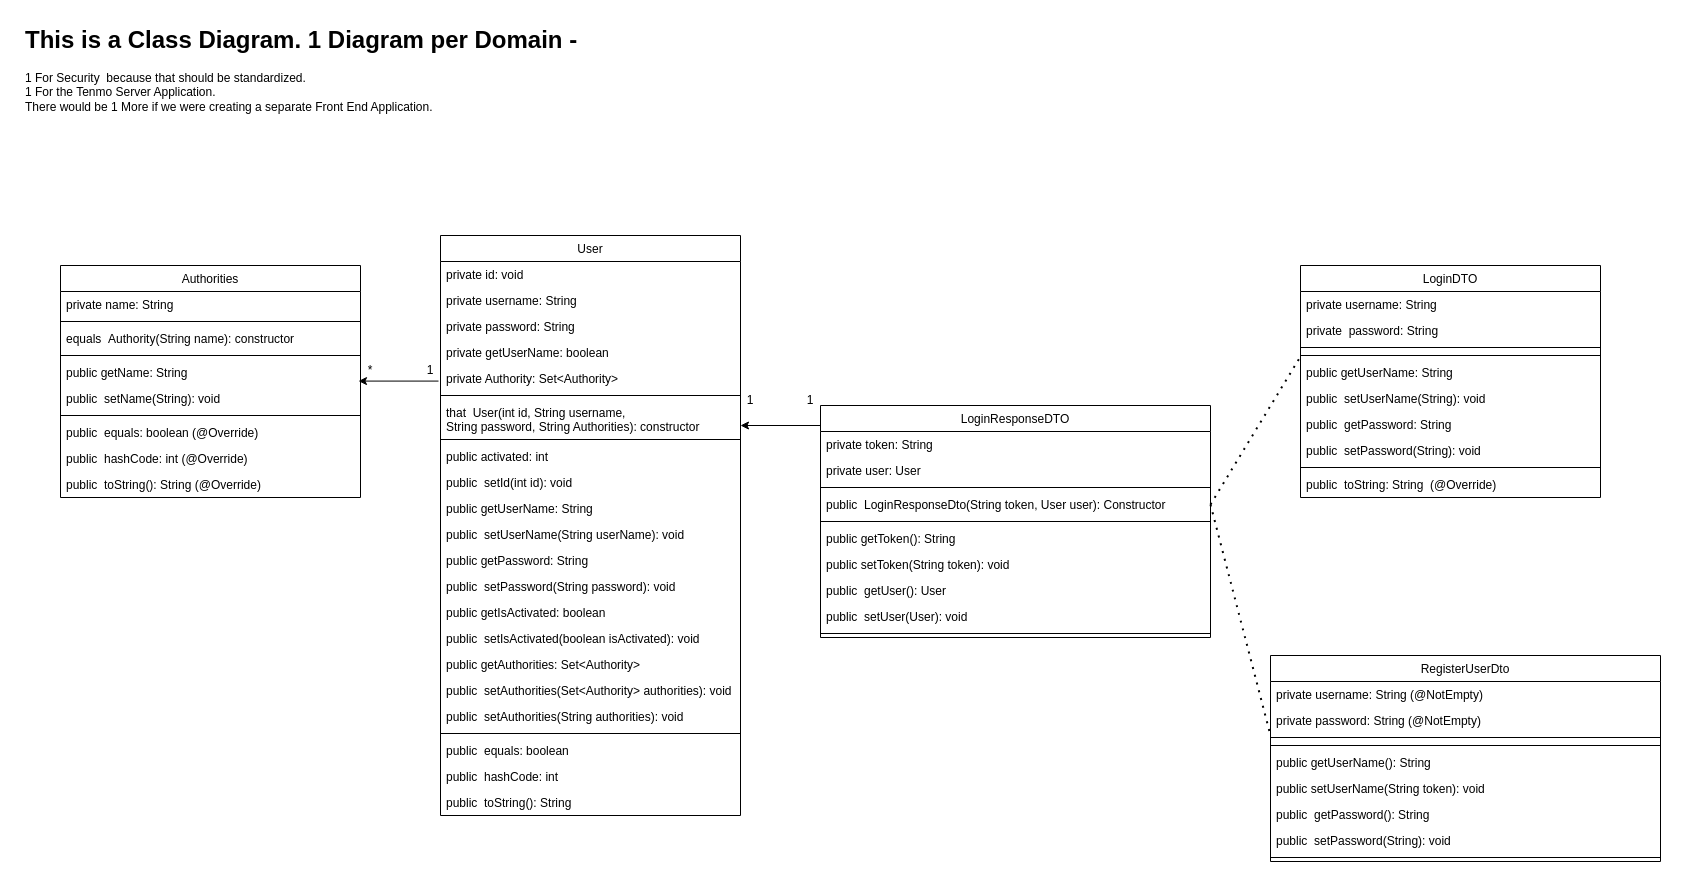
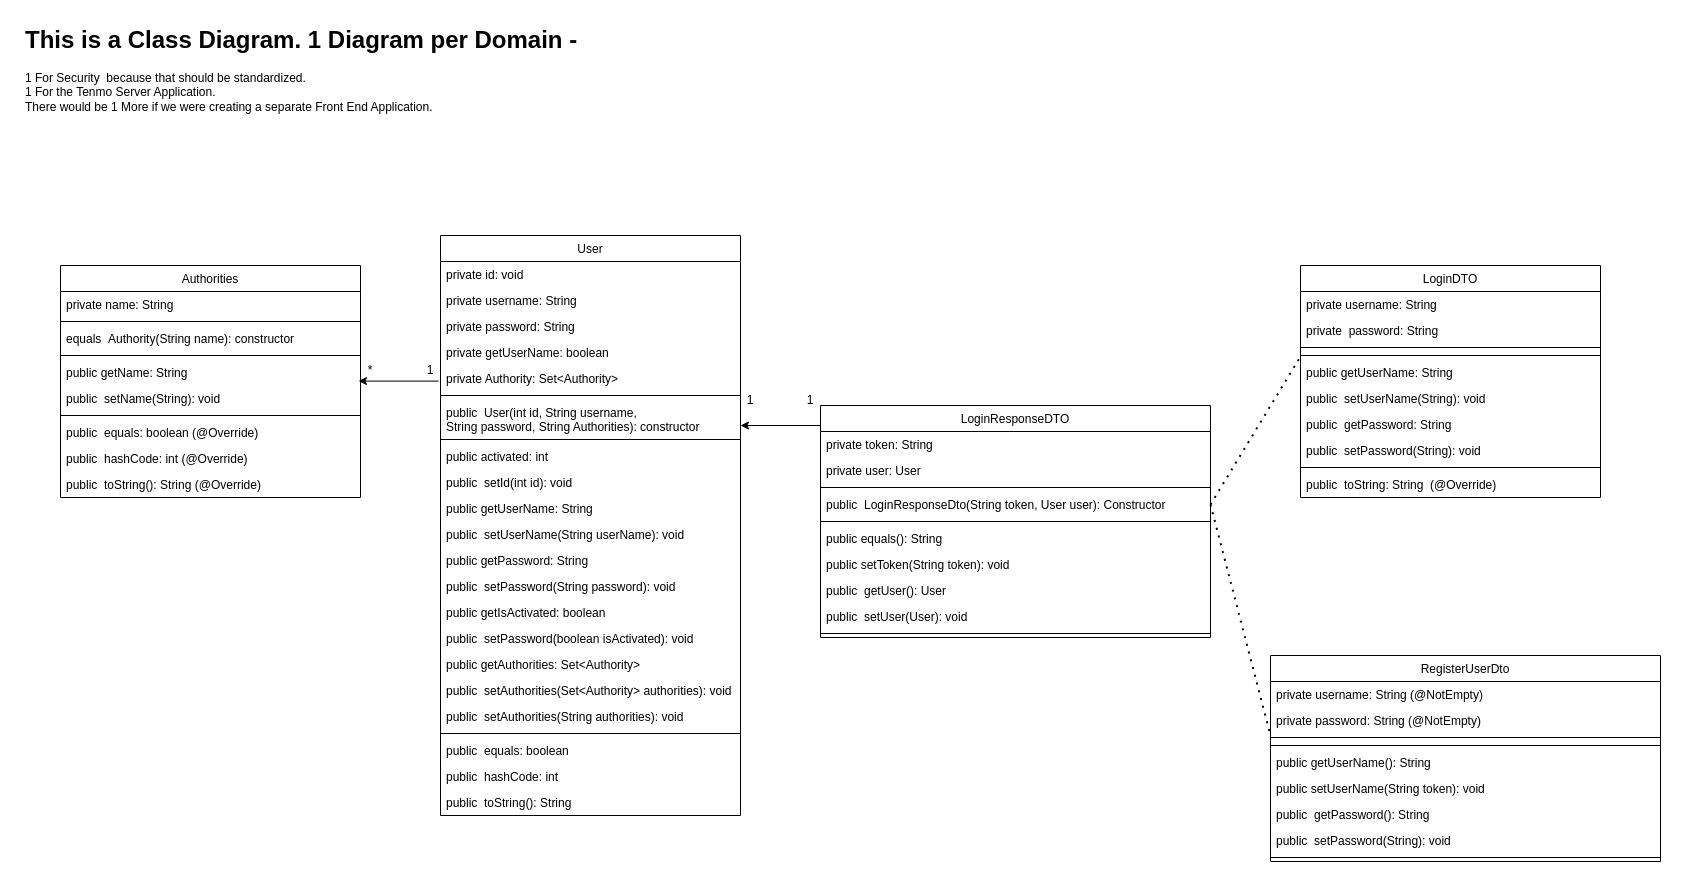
(551, 413) -> (555, 413)
(901, 539) -> (892, 539)
(595, 639) -> (587, 639)
